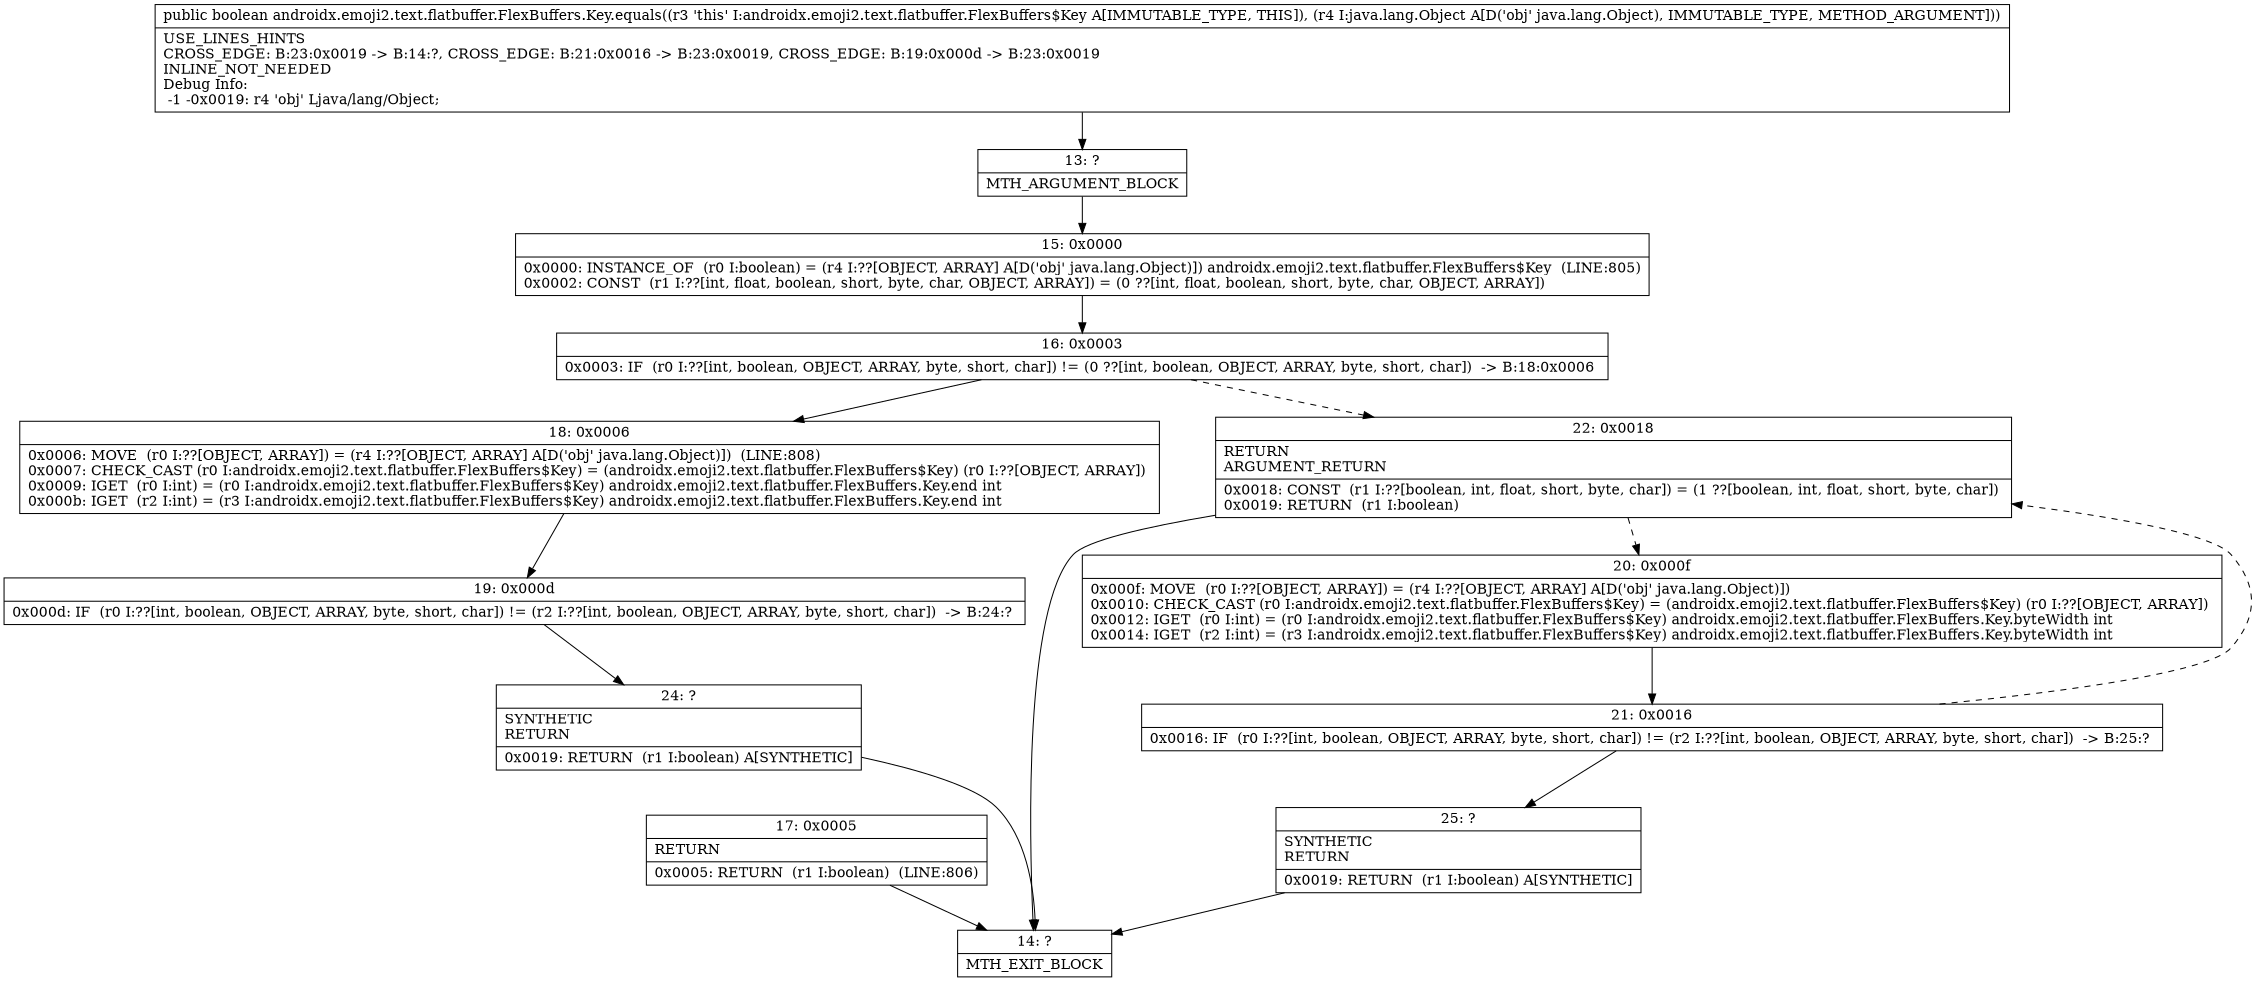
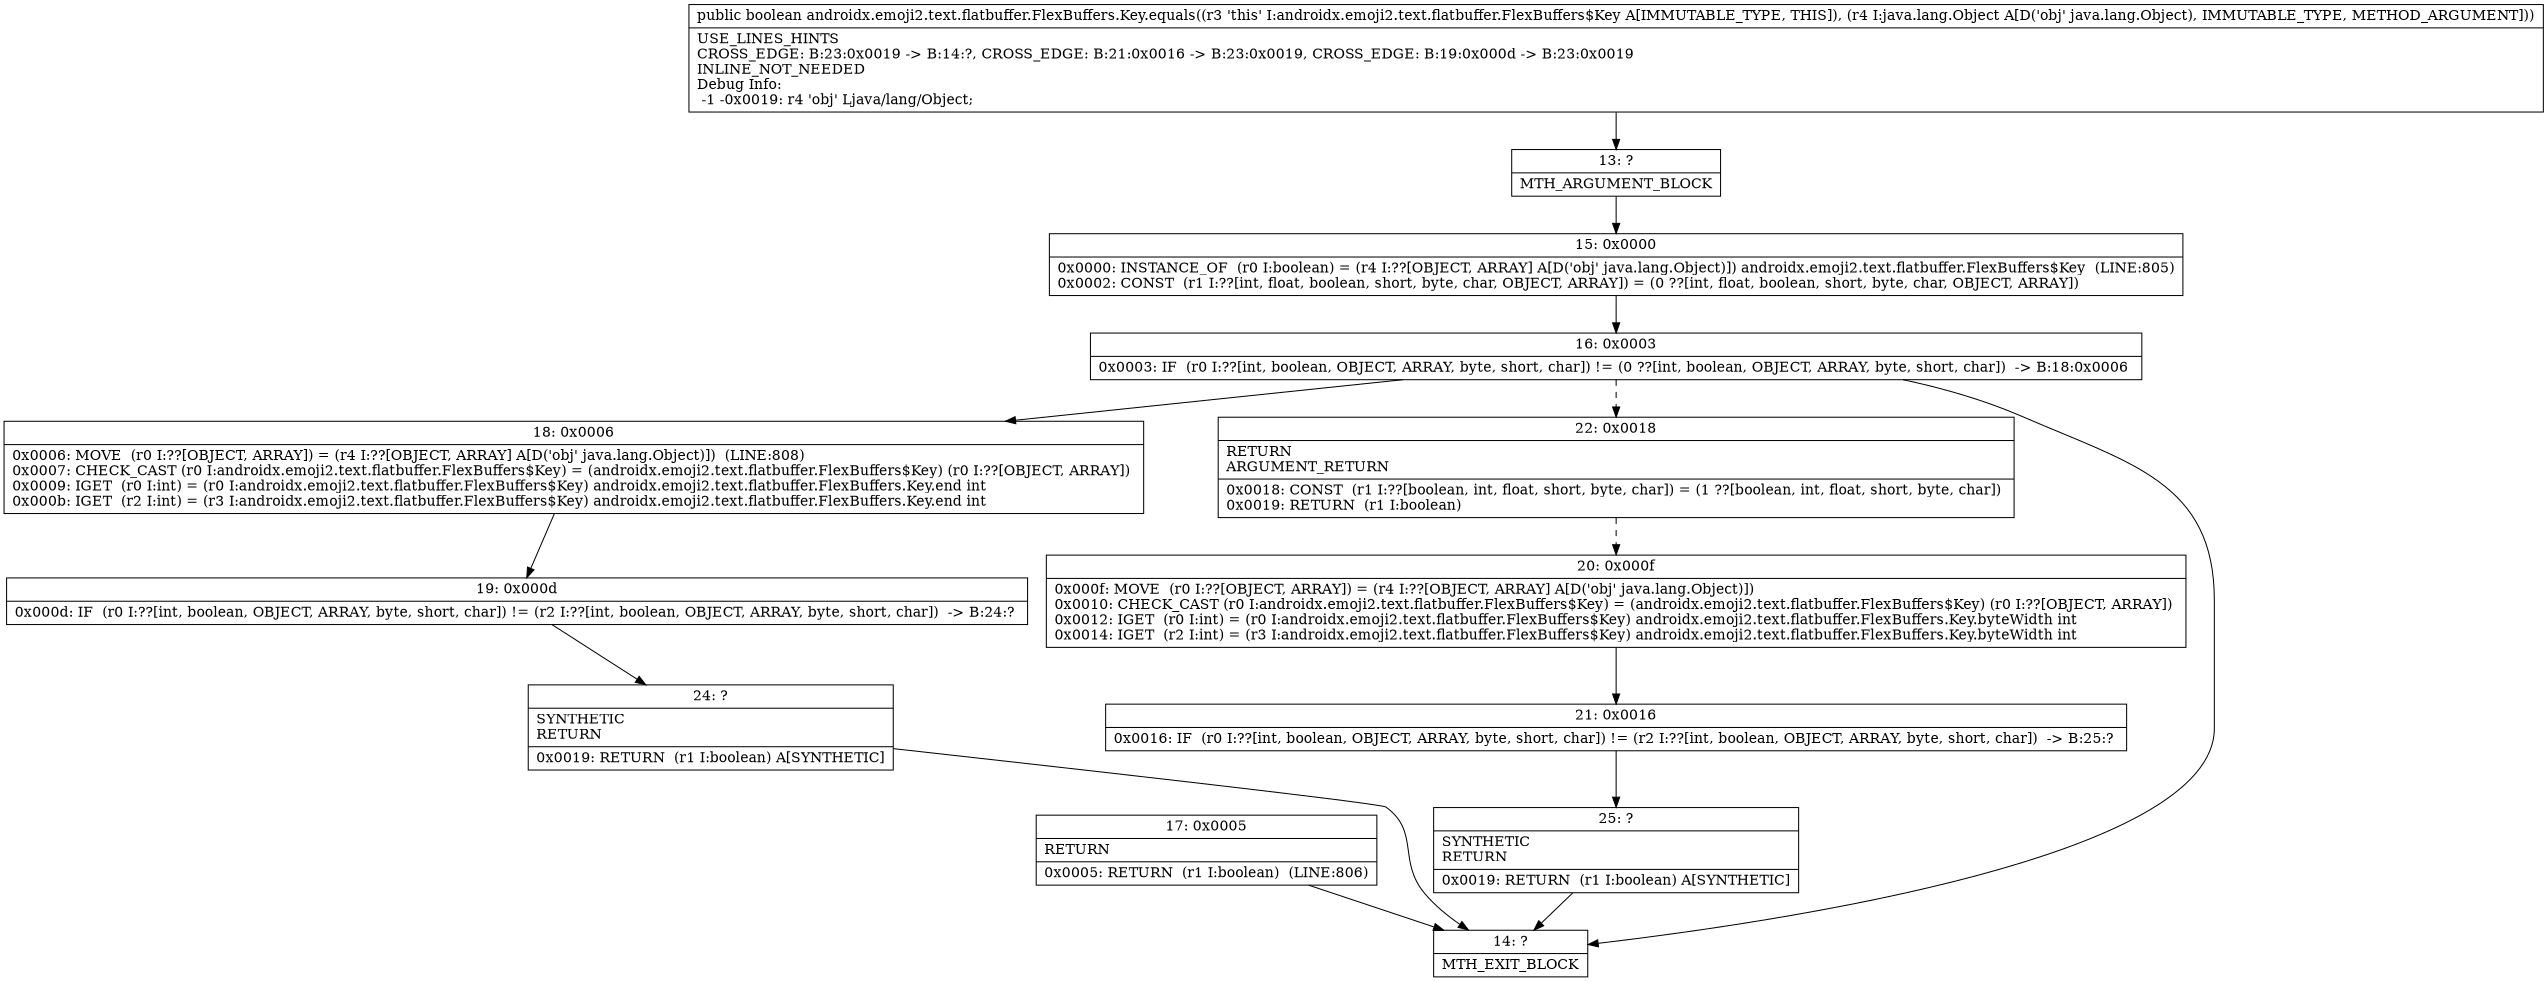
(2238, 639) -> none
(1040, 660) -> (2180, 785)
